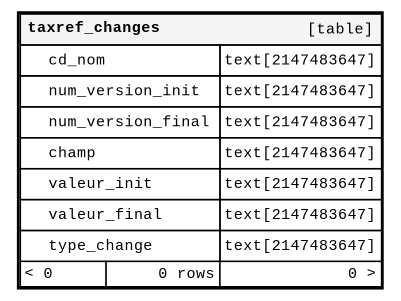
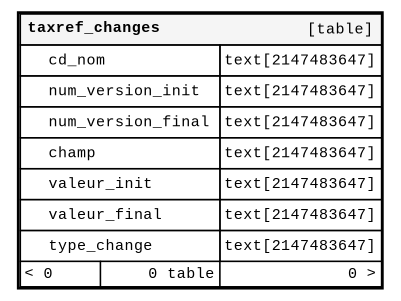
(187, 273) -> (182, 273)
